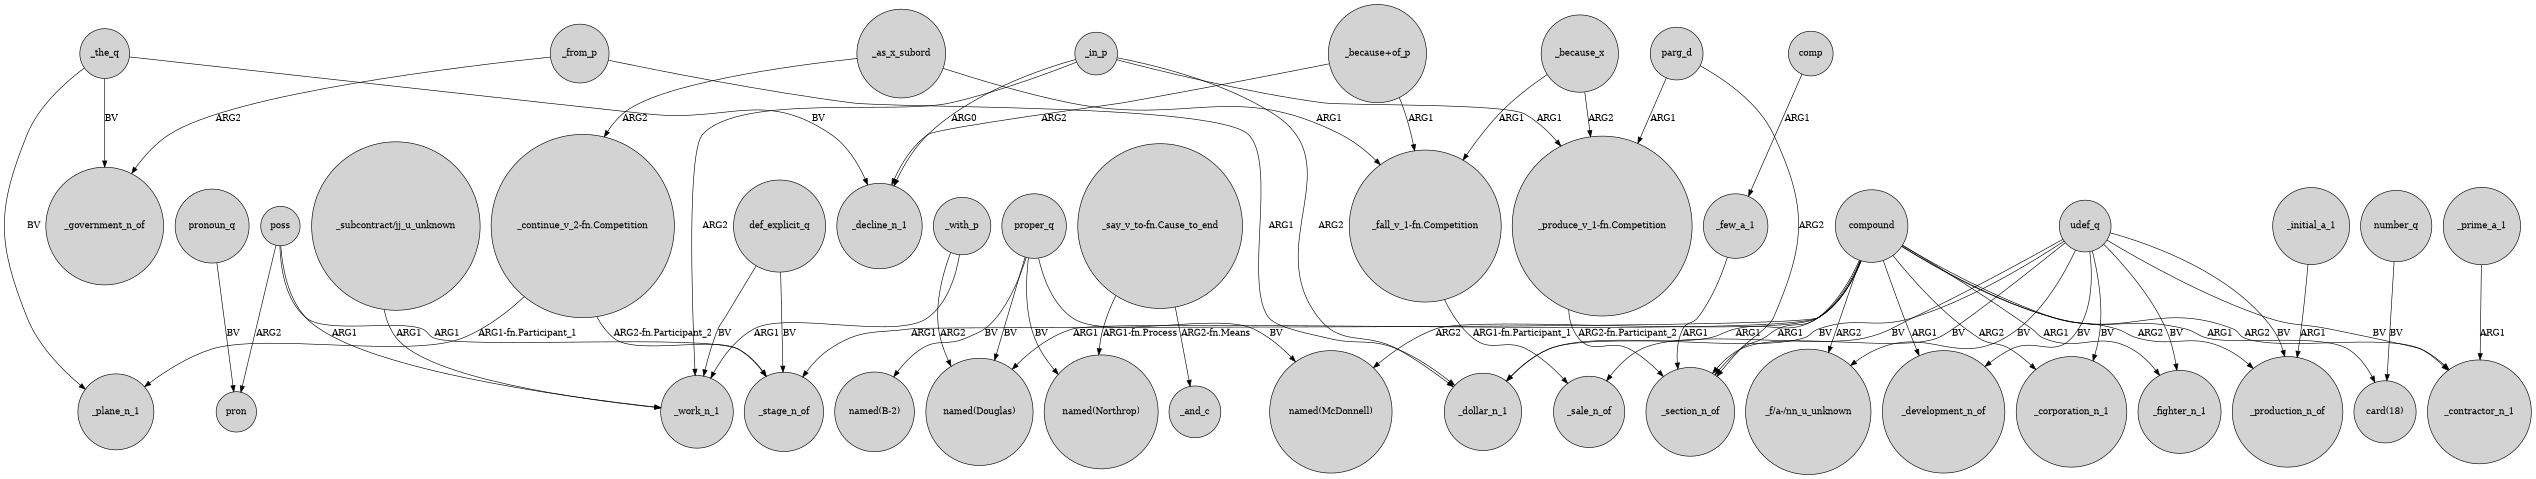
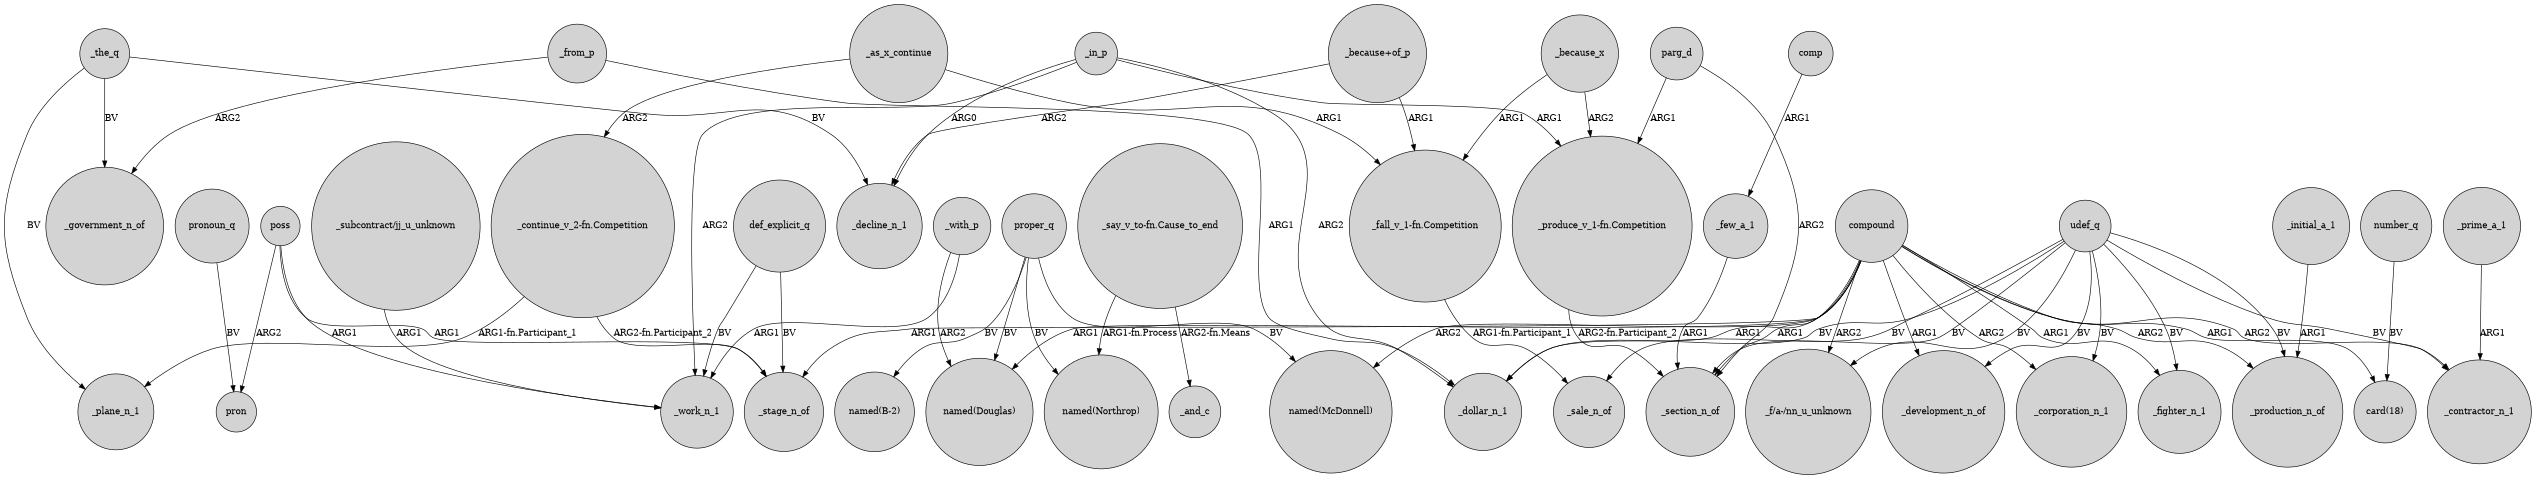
(901, 54) -> (899, 54)
